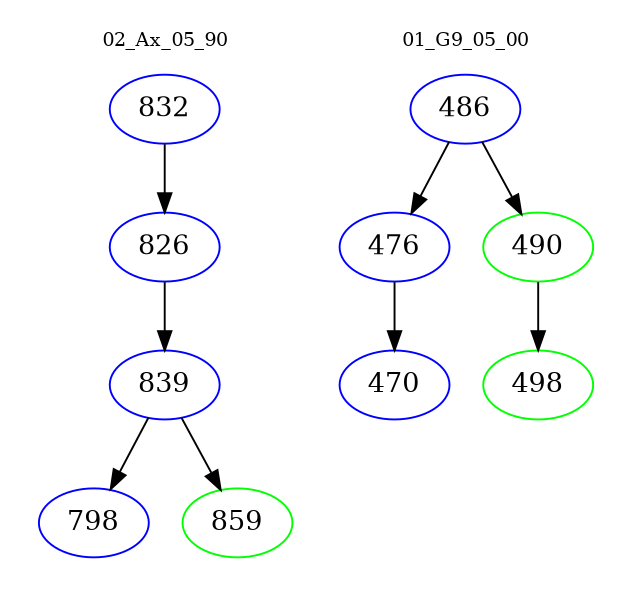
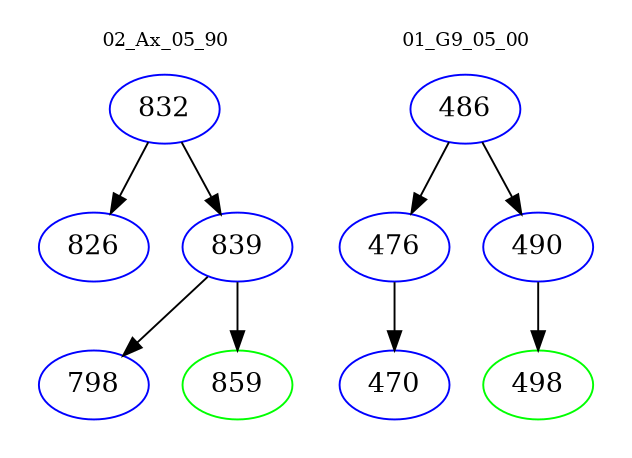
(538, 247) -> (538, 247)
(165, 307) -> (196, 170)
